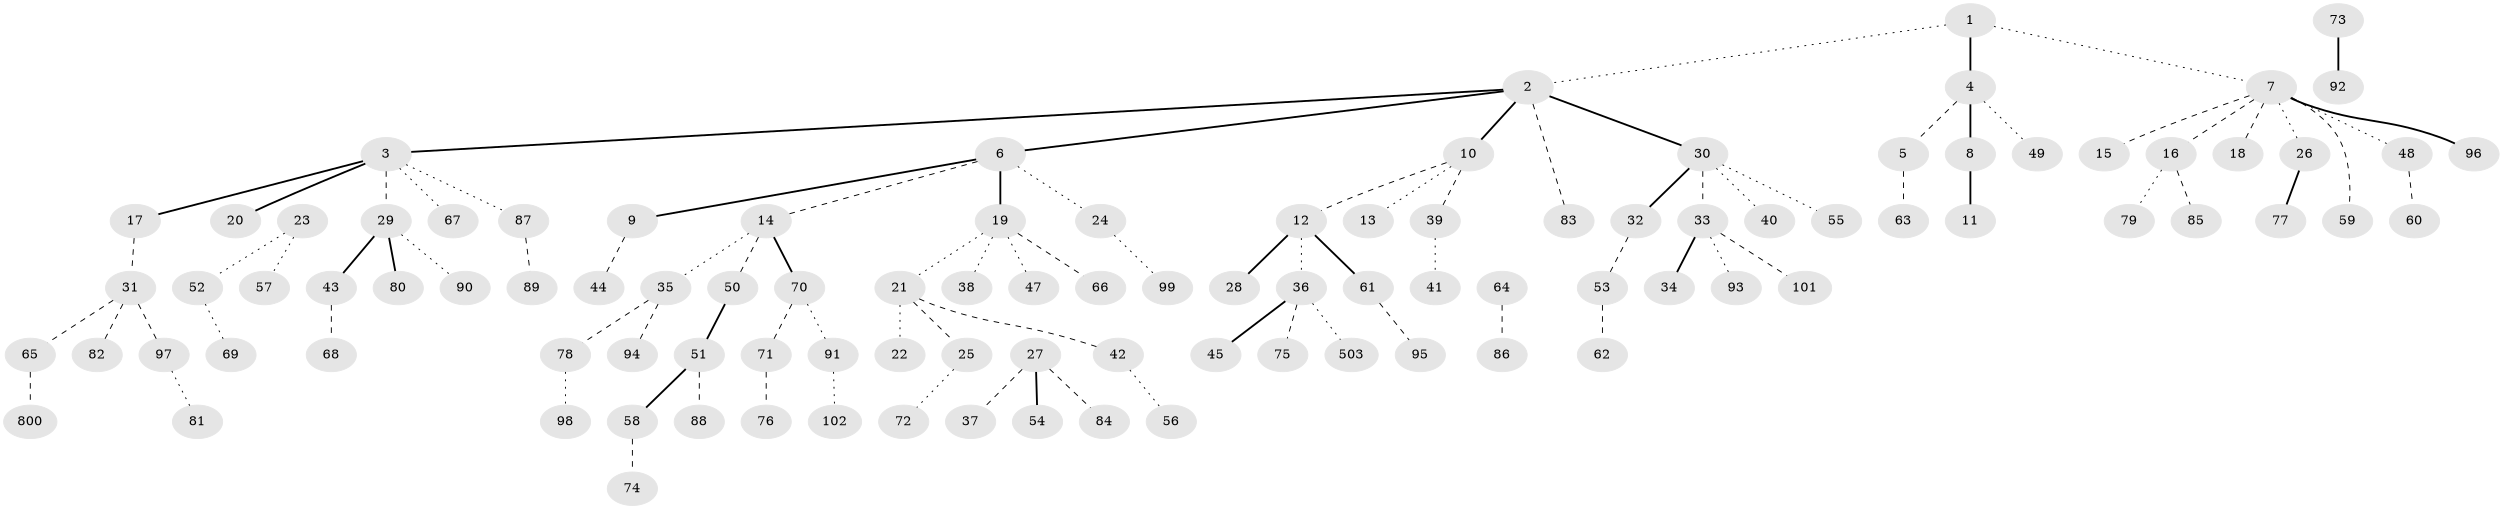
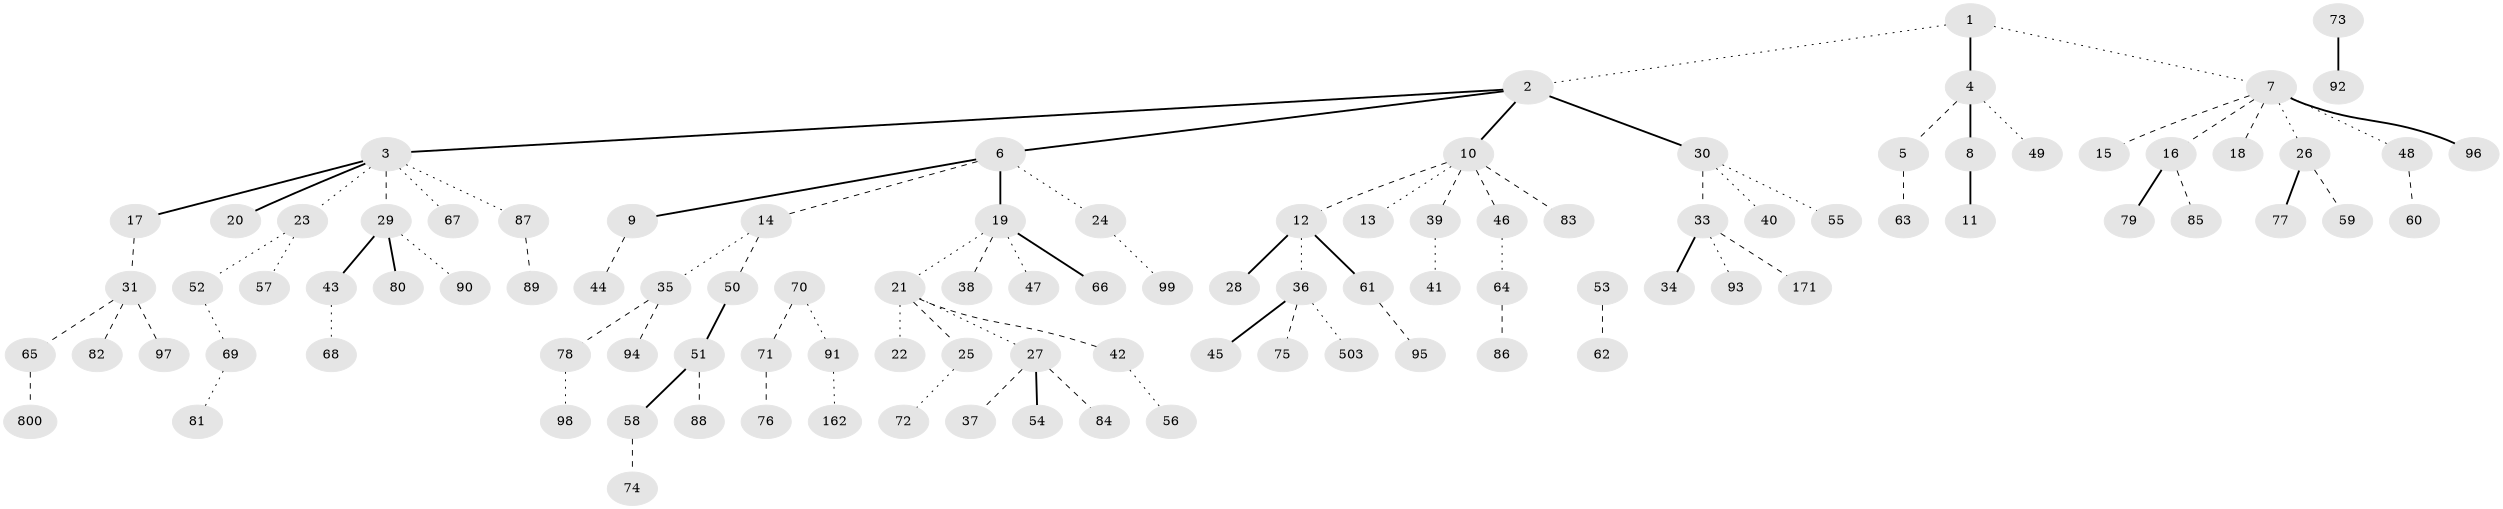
(2340, 140) -> (2326, 188)
(1549, 154) -> (1519, 188)
none -> (344, 188)
(2150, 188) -> (2150, 188)
none -> (1502, 221)
(1636, 221) -> none
(783, 255) -> none
(984, 255) -> (984, 255)
(1051, 255) -> (1051, 255)
(1805, 288) -> (1805, 288)
none -> (968, 321)
(331, 322) -> (331, 322)
(181, 388) -> (214, 388)
(835, 422) -> (835, 422)
